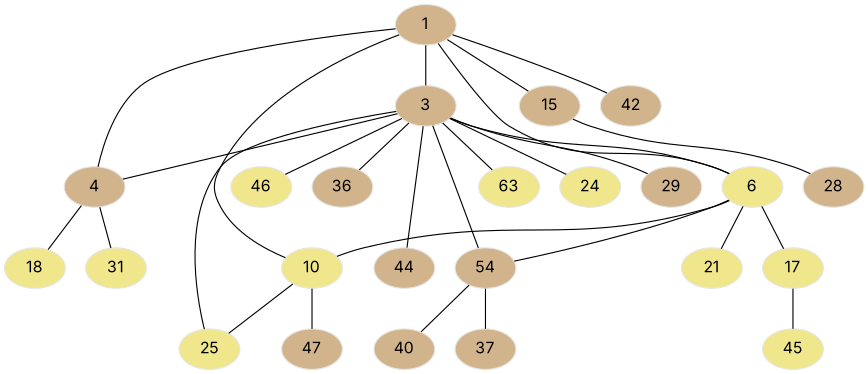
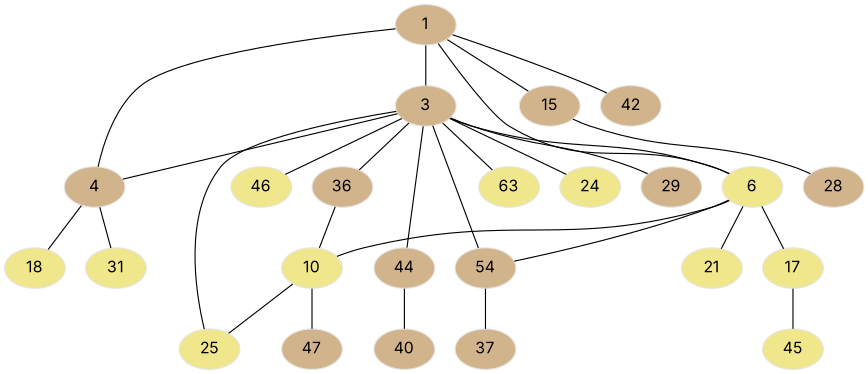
(250, 127) -> (327, 227)
(445, 309) -> (404, 309)
